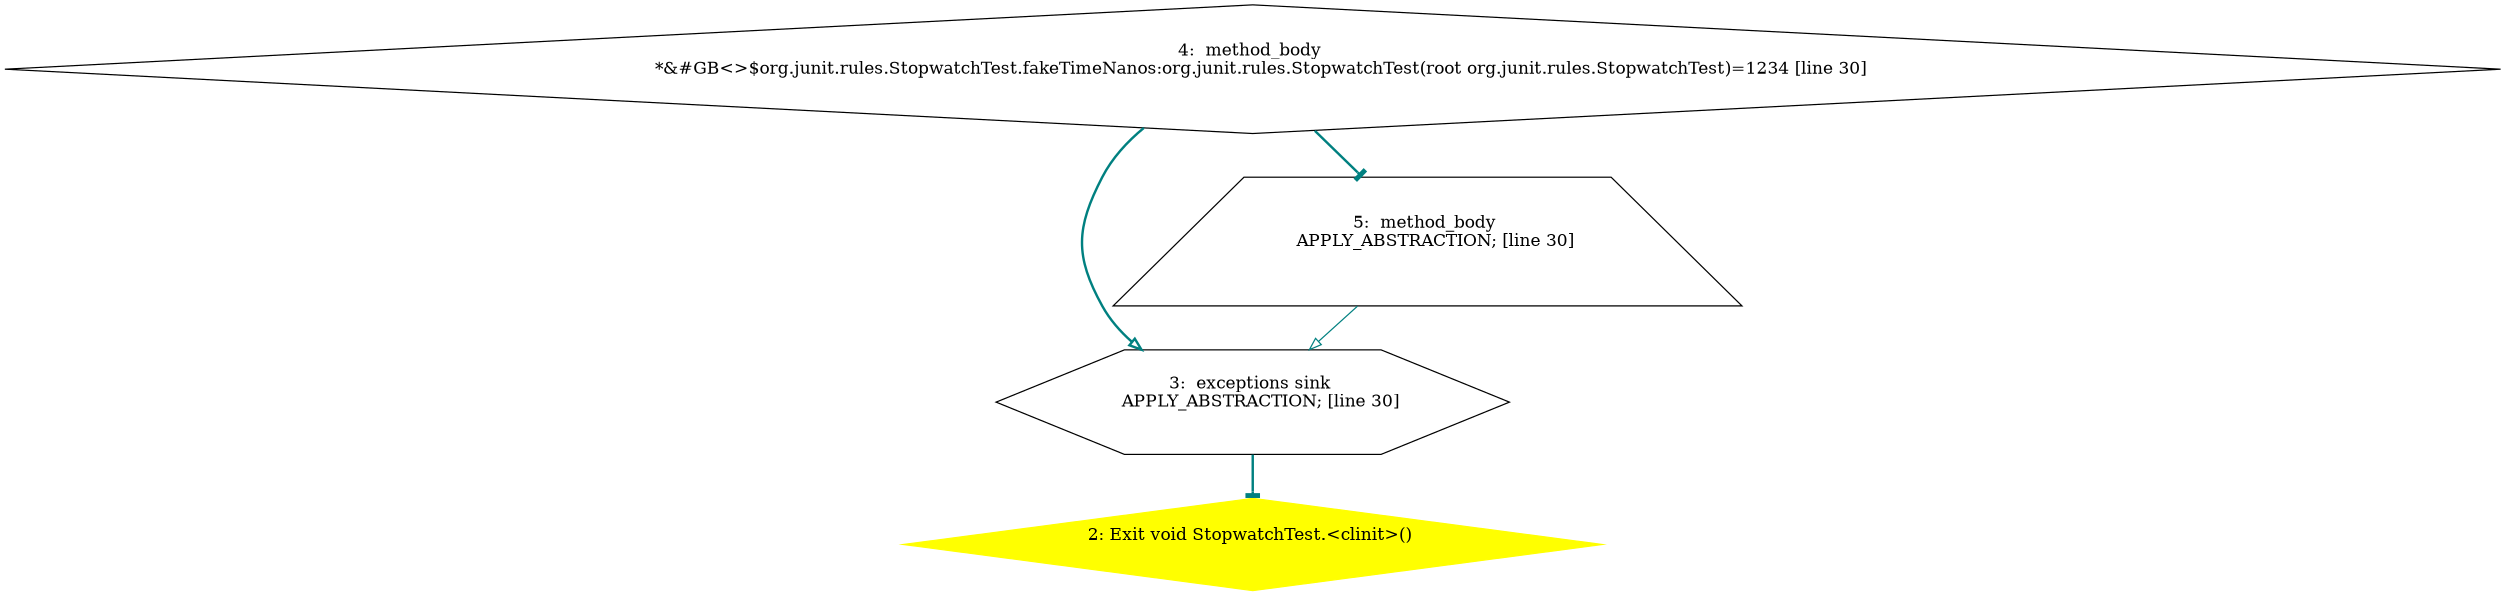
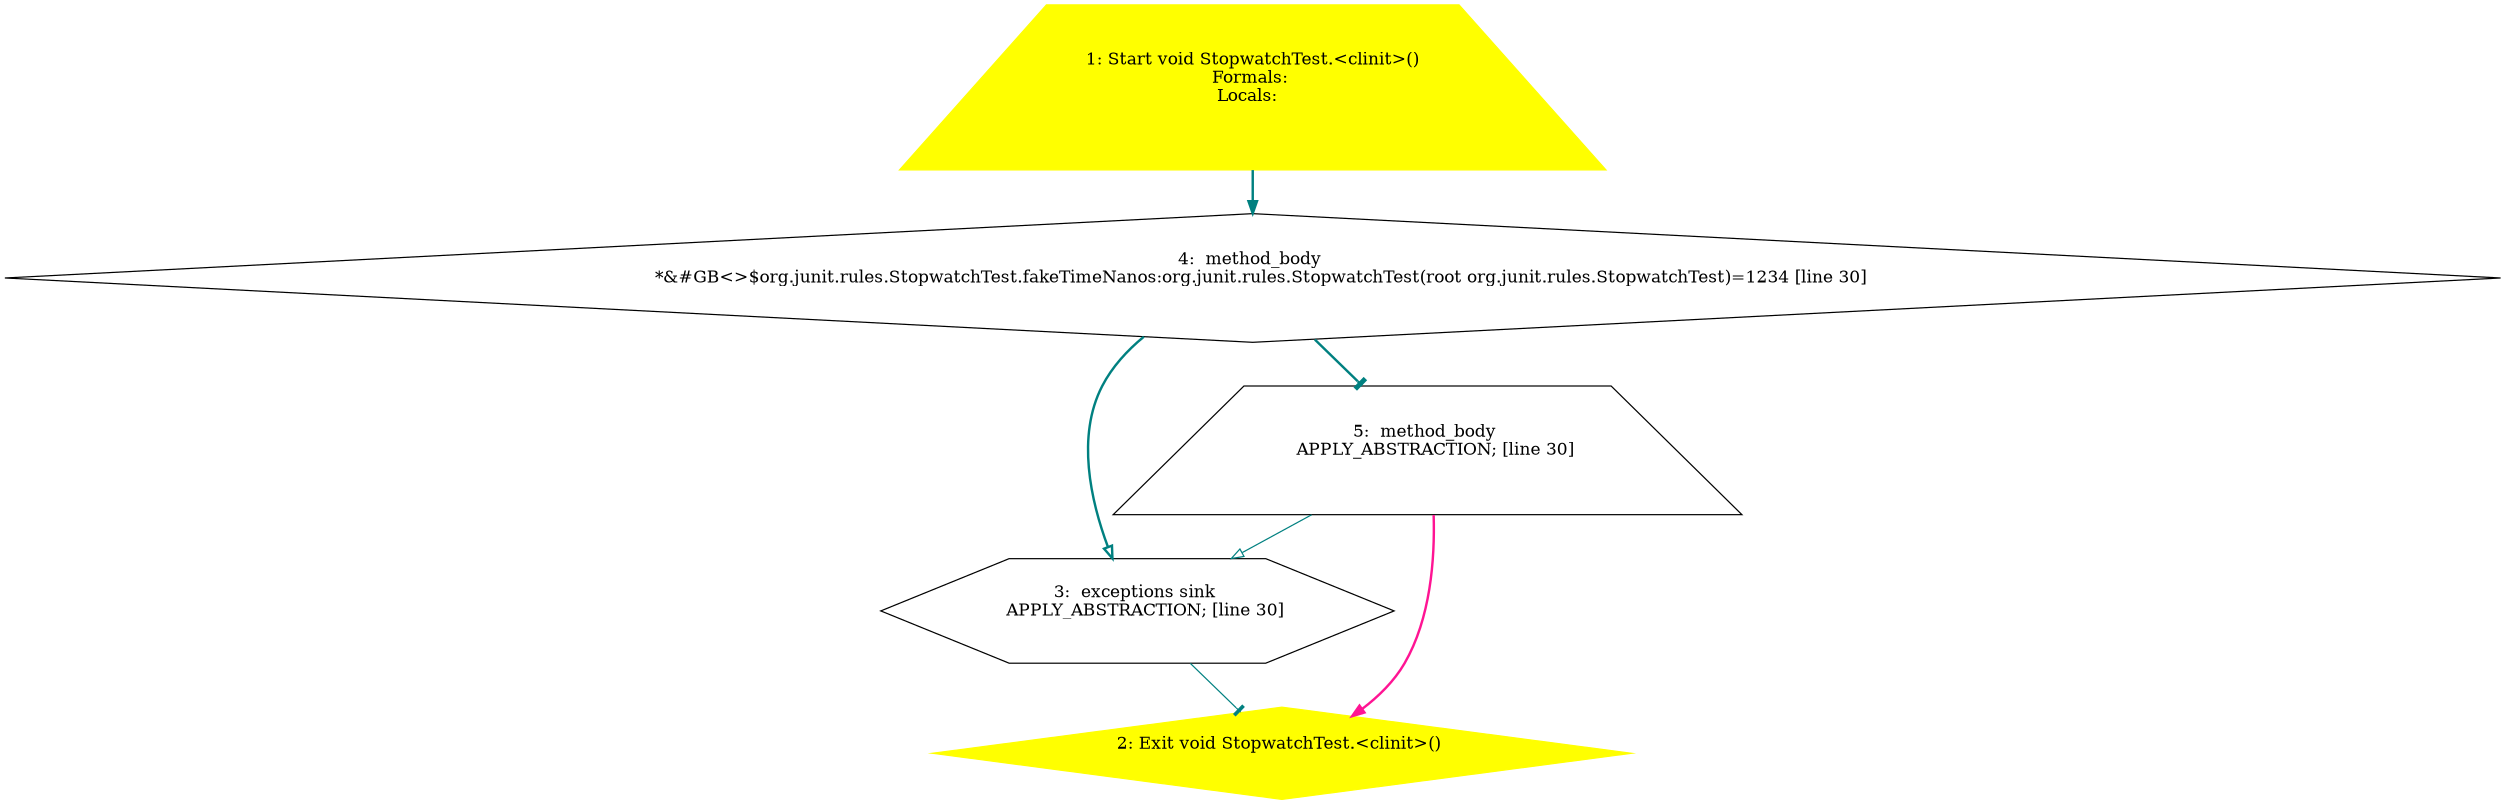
none -> (1253, 87)
(1253, 473) -> (1213, 686)
none -> (1422, 622)
